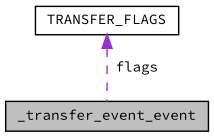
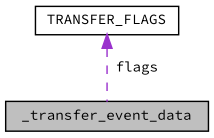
(107, 116) -> (107, 116)
